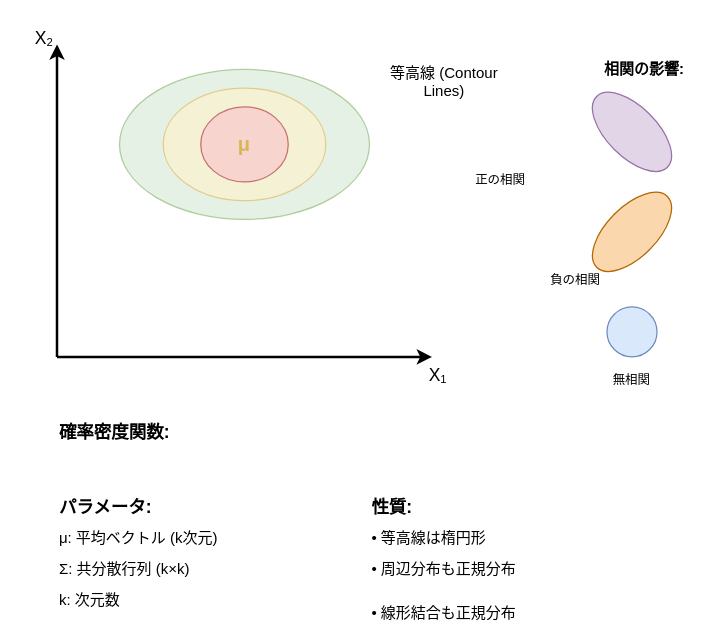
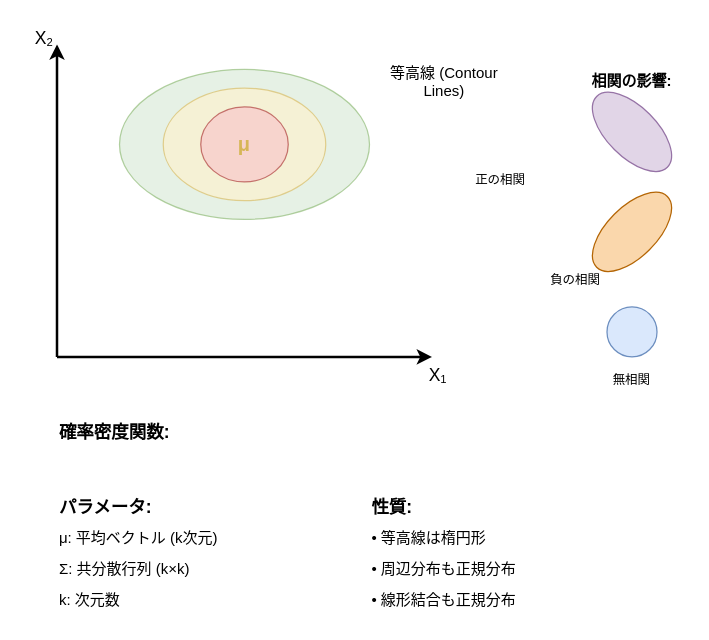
(644, 69) -> (632, 82)
(463, 613) -> (463, 601)
